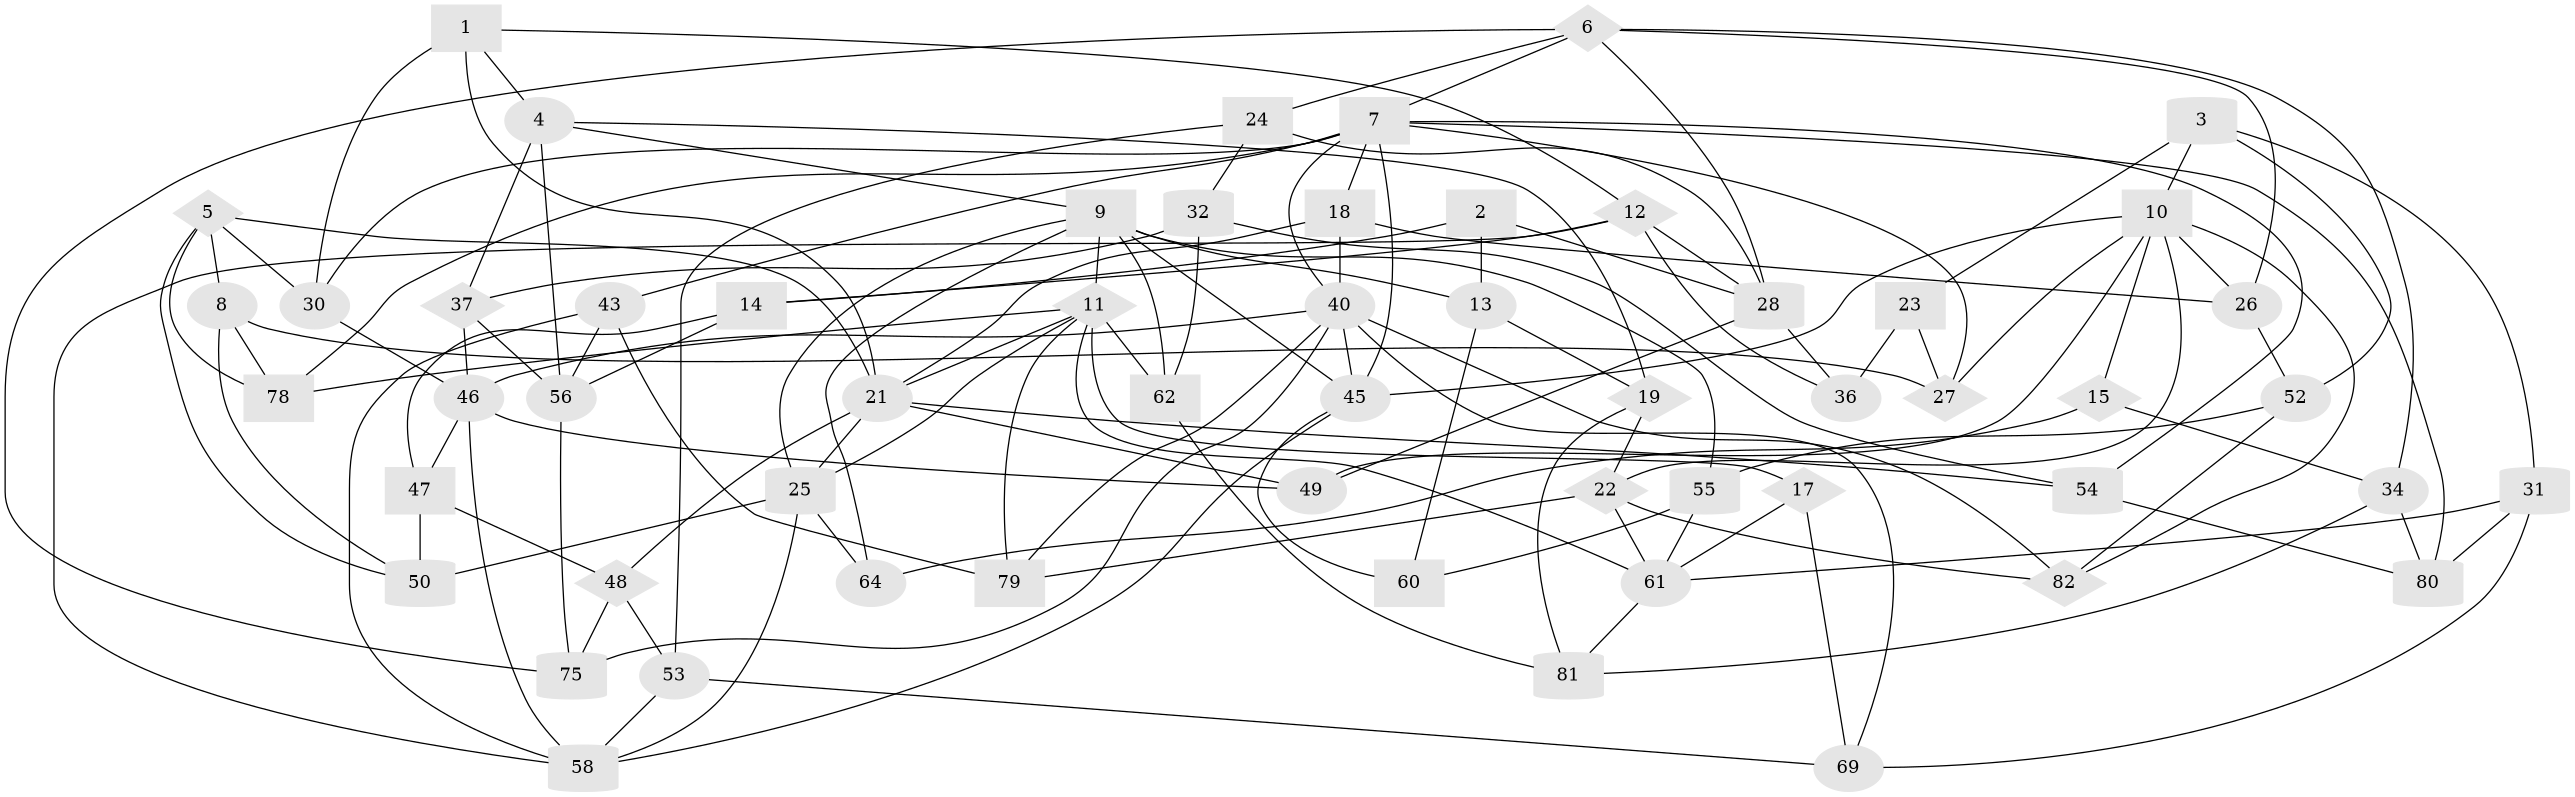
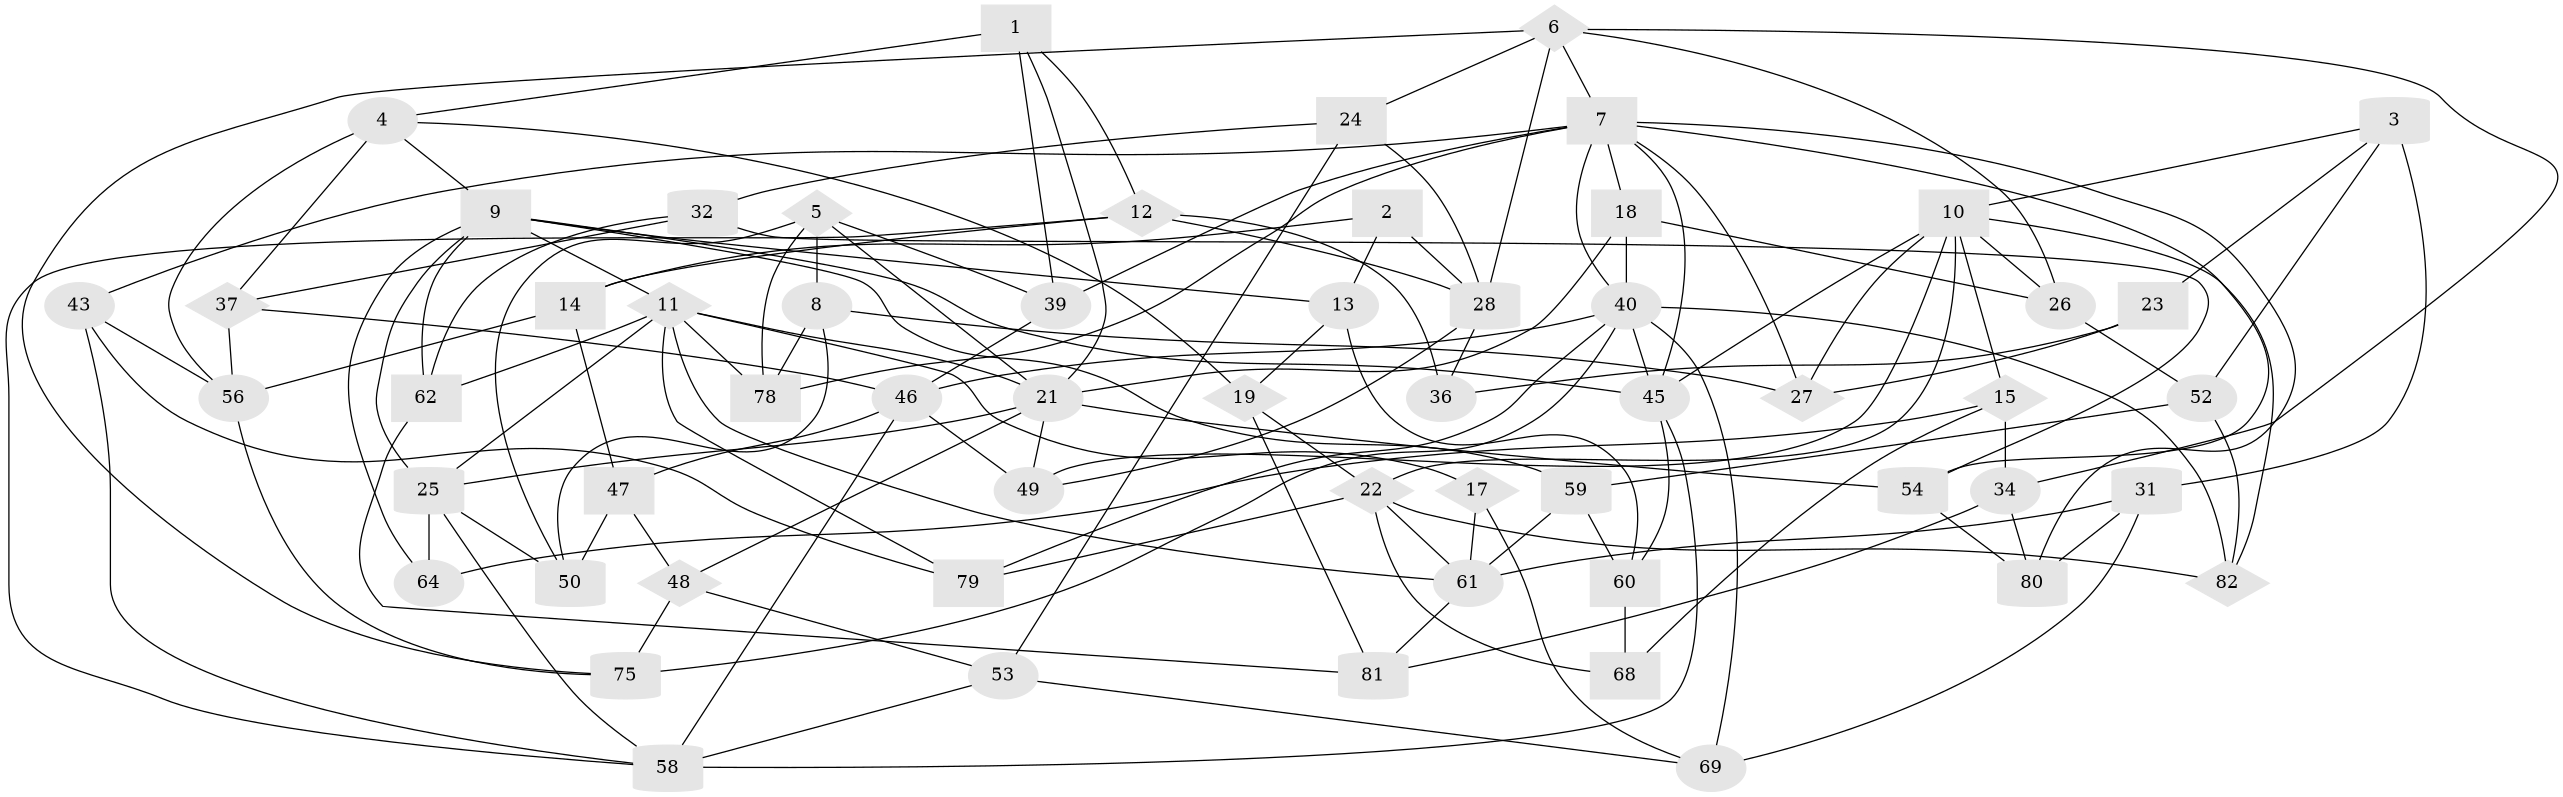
(315, 306) -> (1056, 306)
(1705, 491) -> (1576, 491)
none -> (1625, 676)
